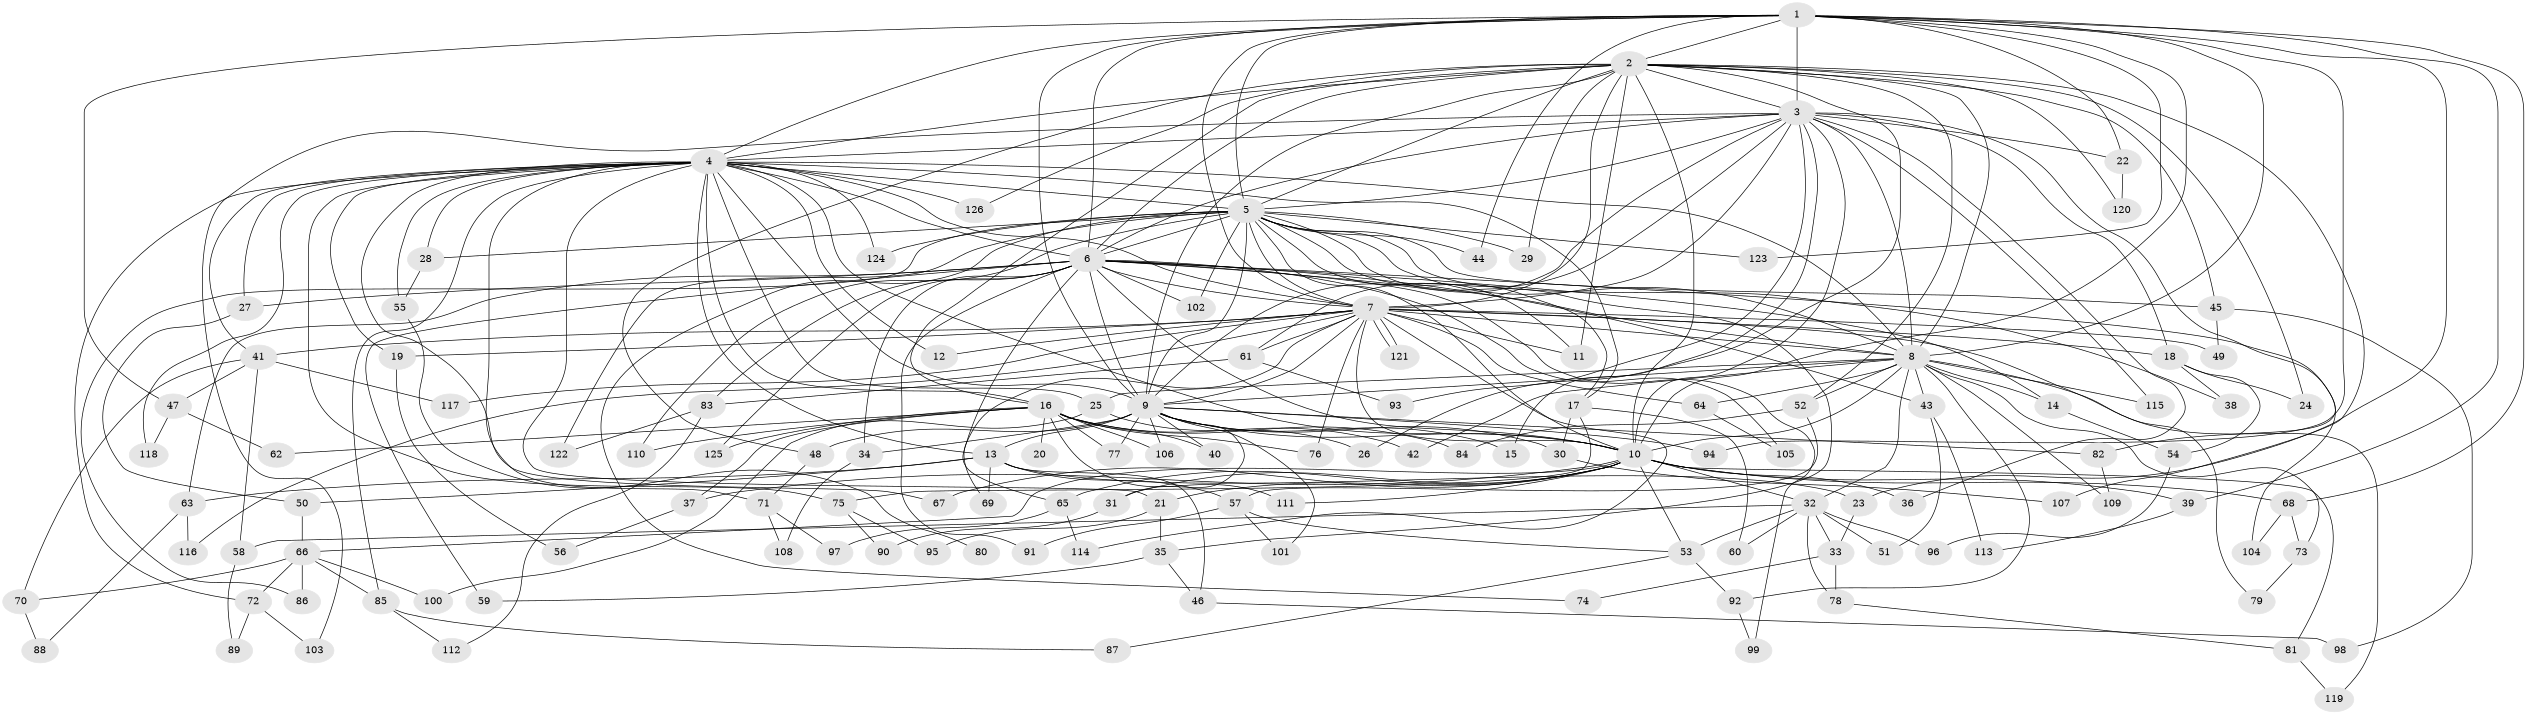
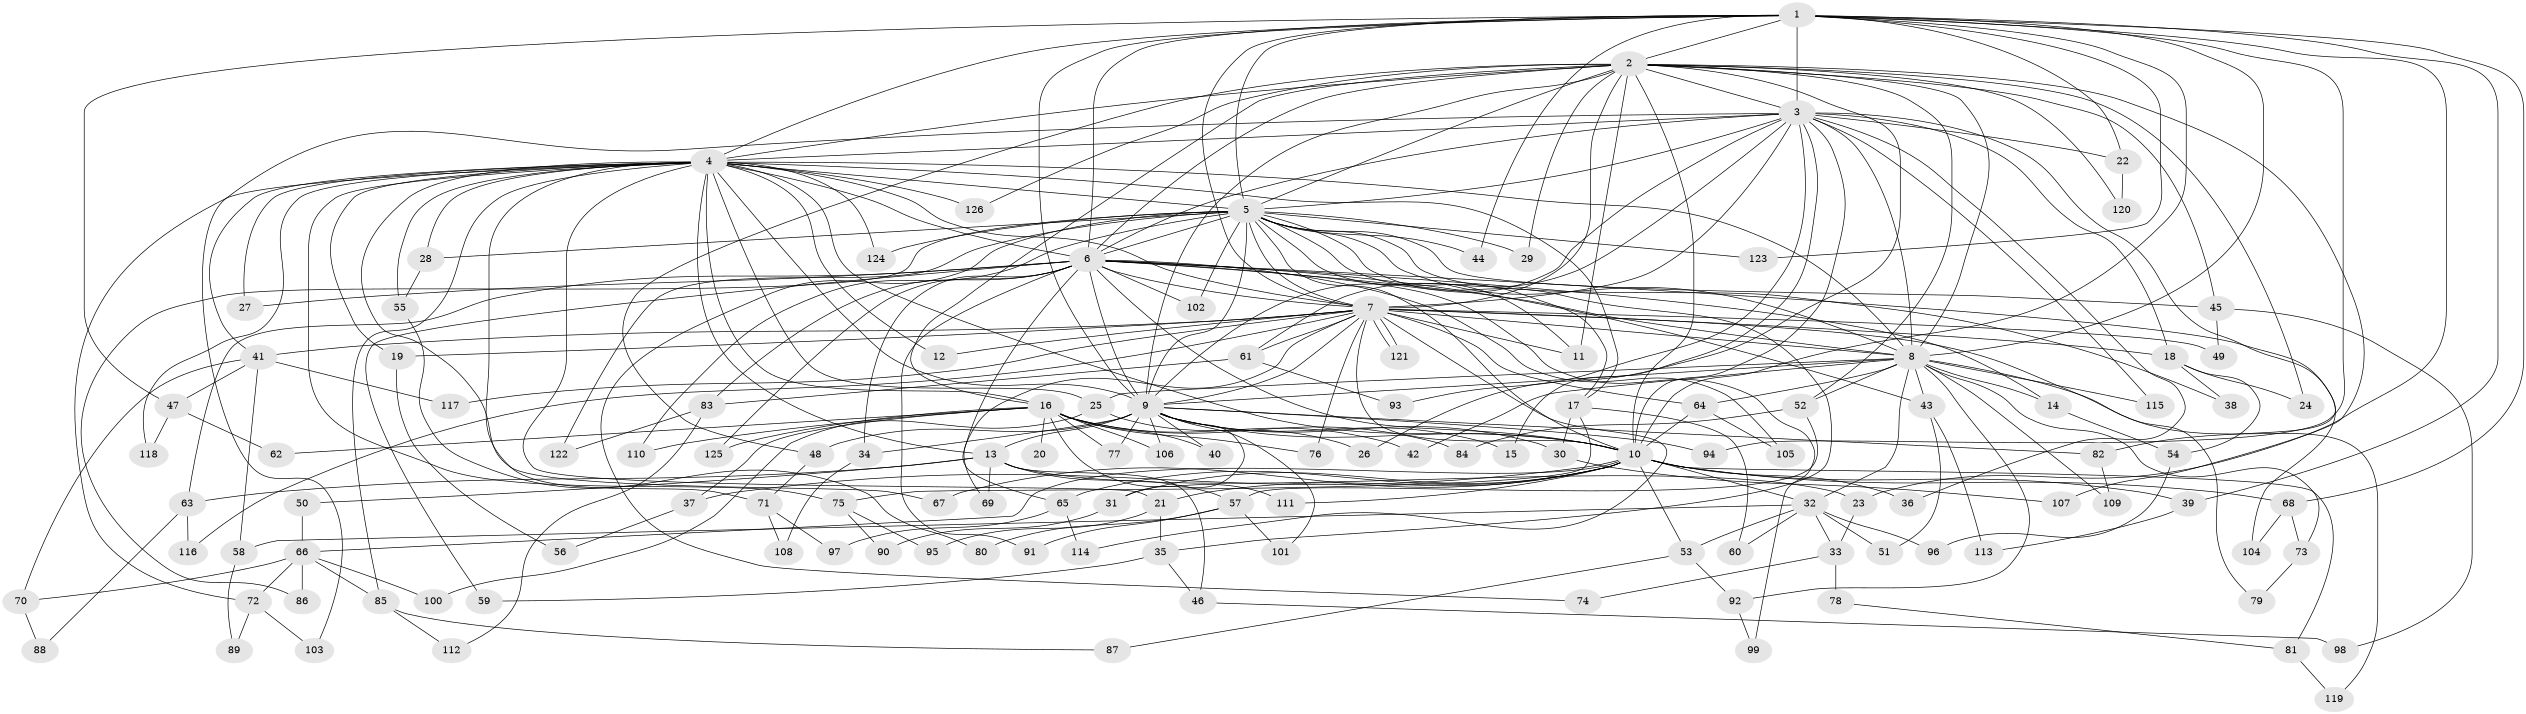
(104, 427) -> none
(1785, 431) -> (1669, 429)
(1458, 540) -> (1106, 525)
(1809, 554) -> none
